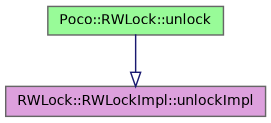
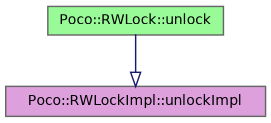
(136, 101) -> (136, 101)
